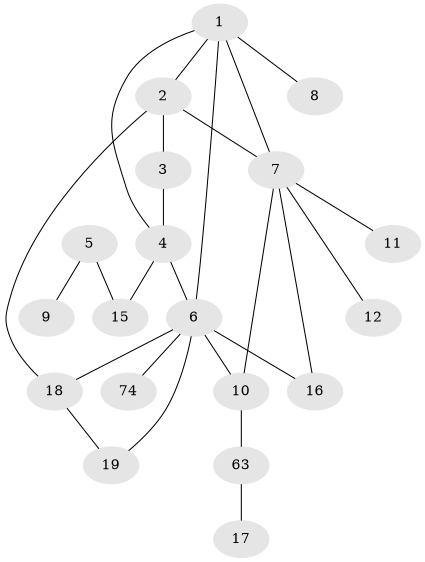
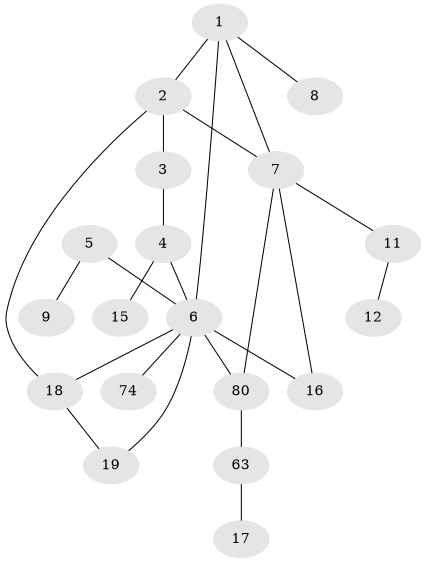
(113, 113) -> none
(325, 244) -> (383, 281)
(105, 281) -> (147, 284)
(241, 392) -> (241, 392)
